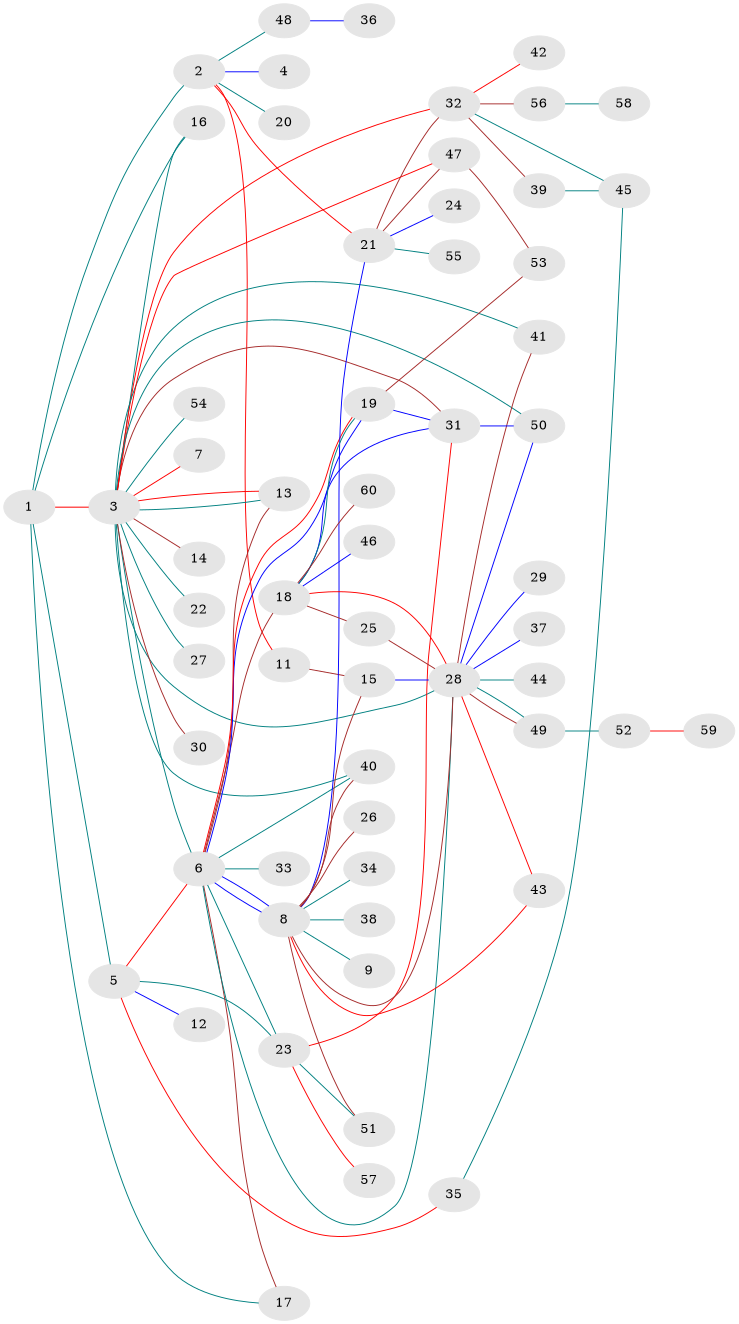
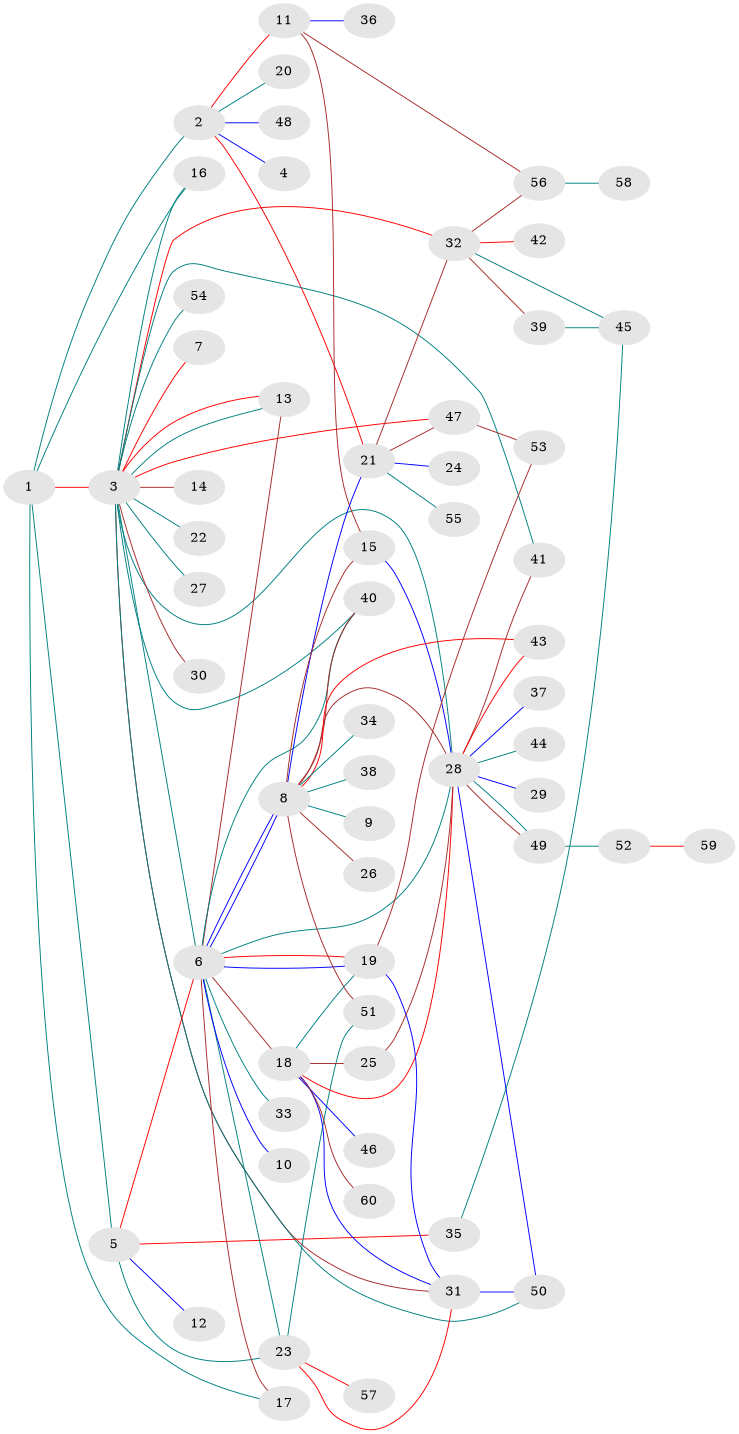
(327, 21) -> (327, 21)
(242, 46) -> (242, 123)
none -> (412, 102)
none -> (284, 1165)
